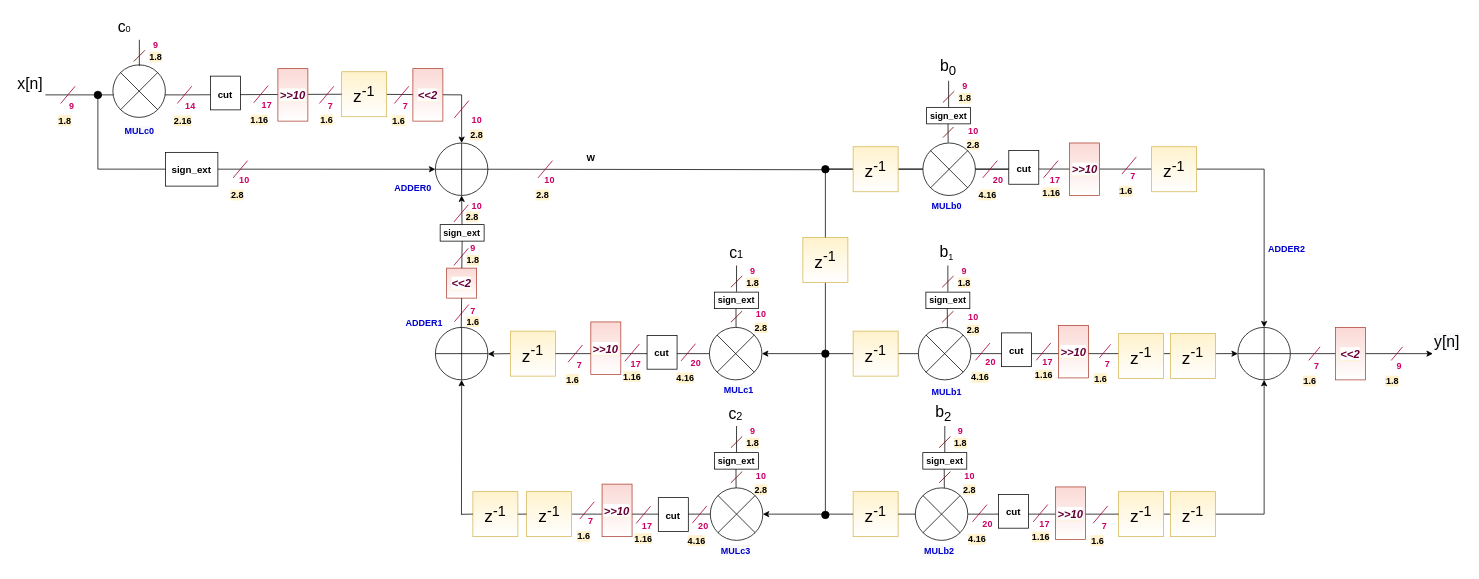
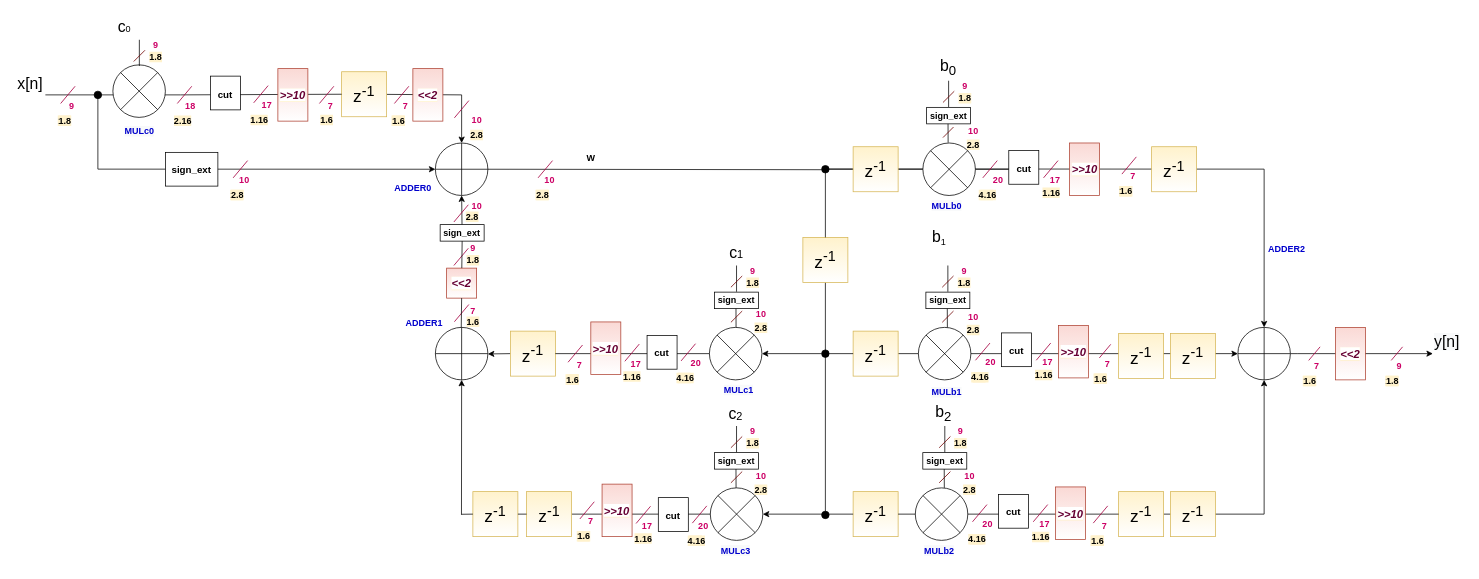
(191, 106) -> (191, 106)
(948, 252) -> (940, 237)
